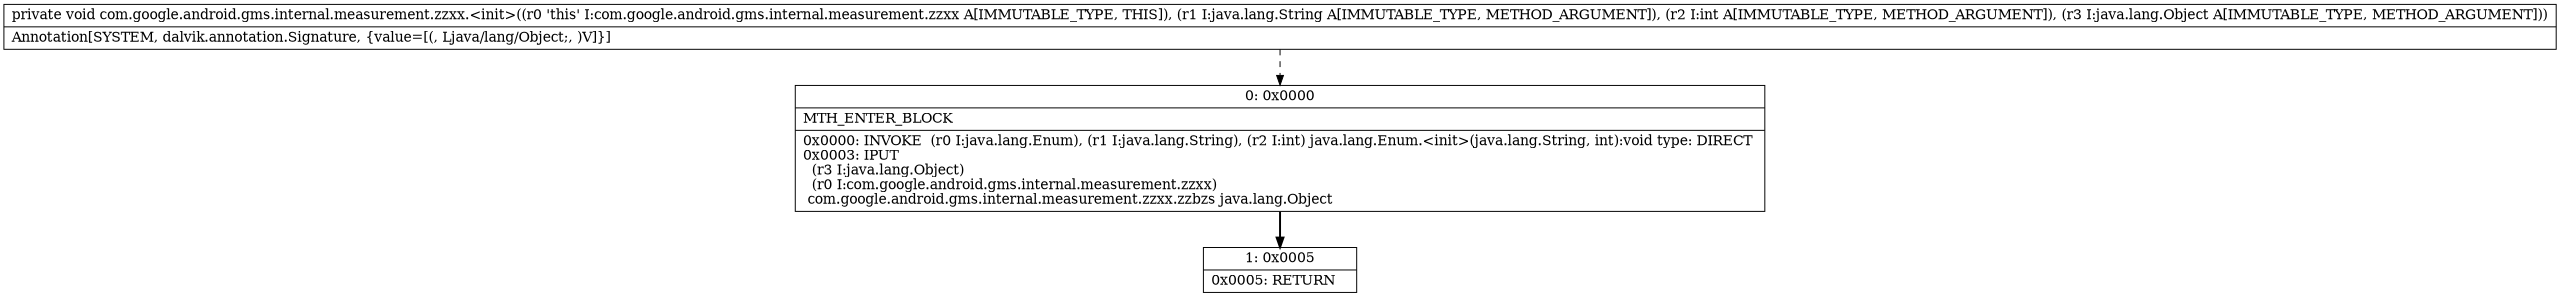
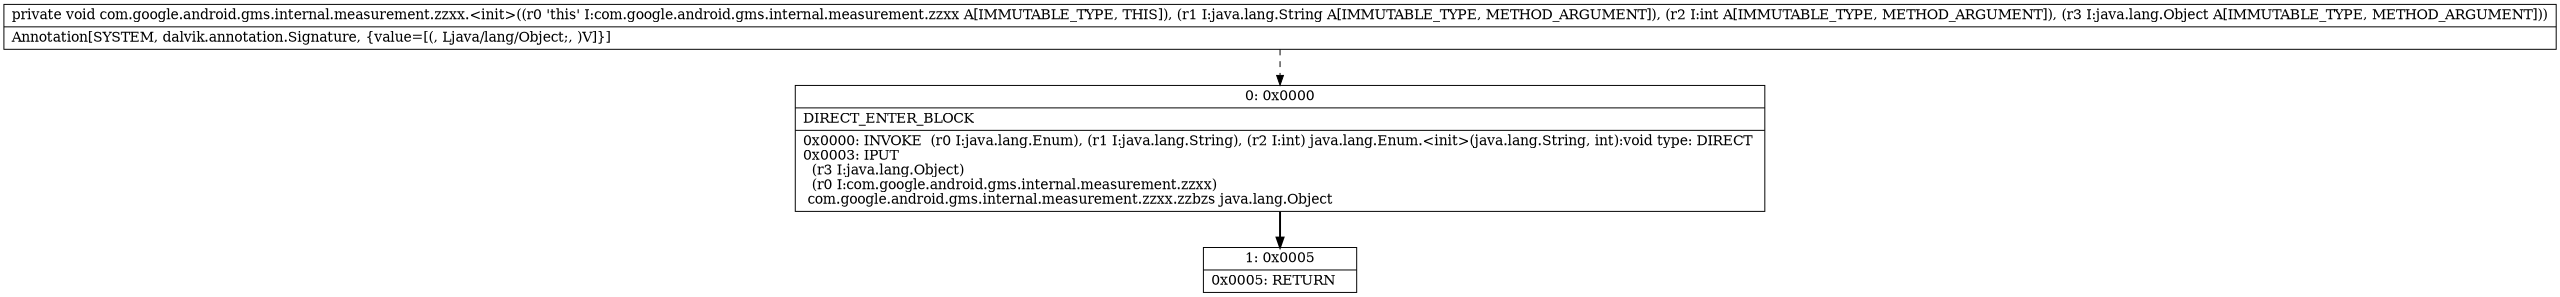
(878, 119) -> (889, 119)
